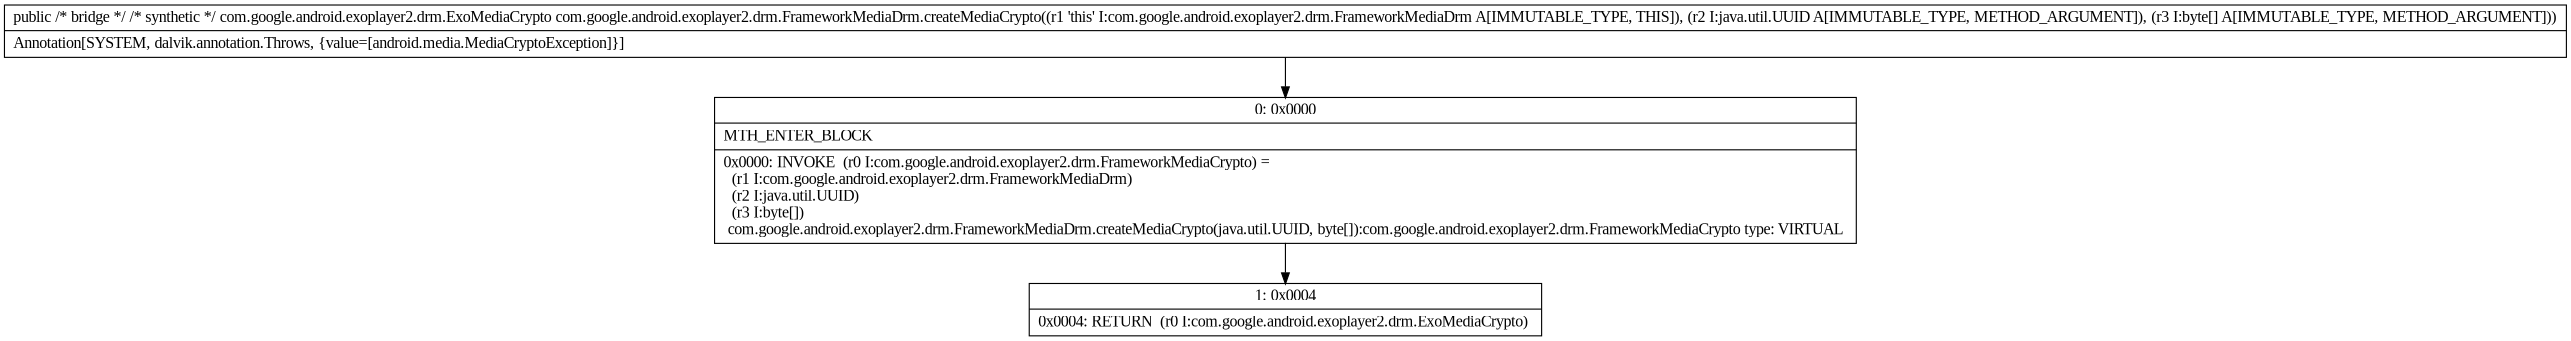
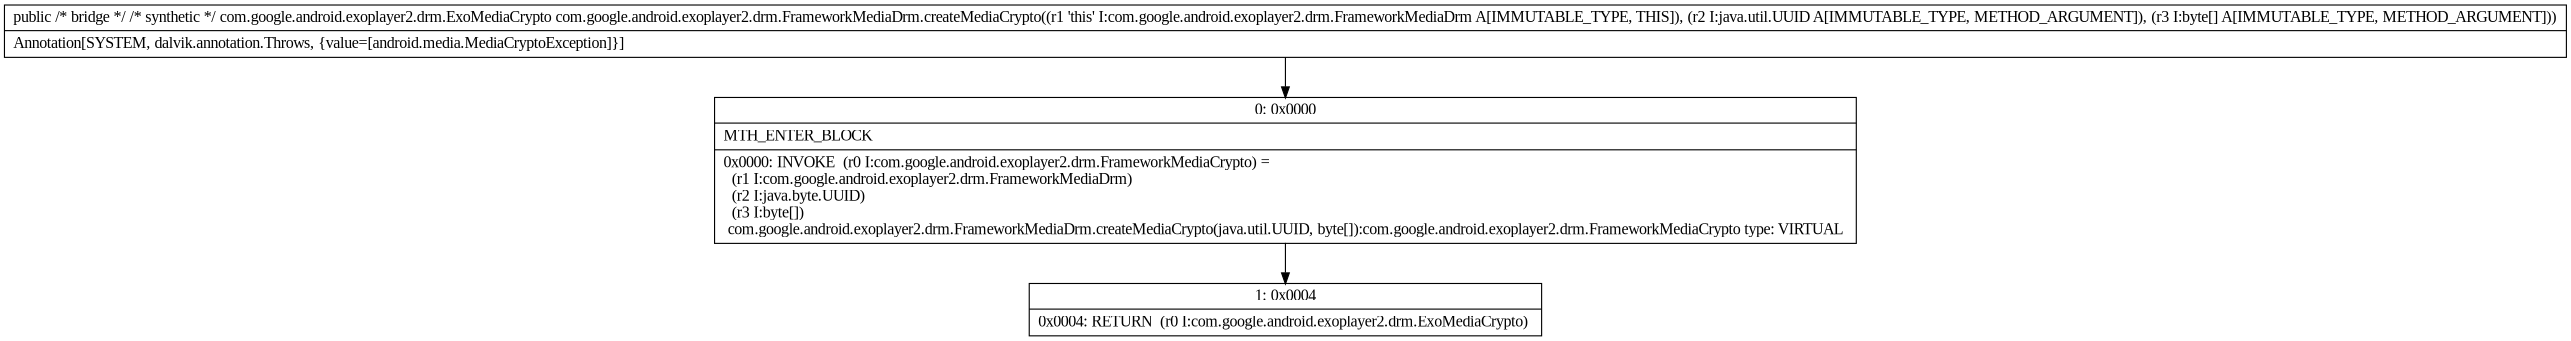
(791, 196) -> (794, 196)
